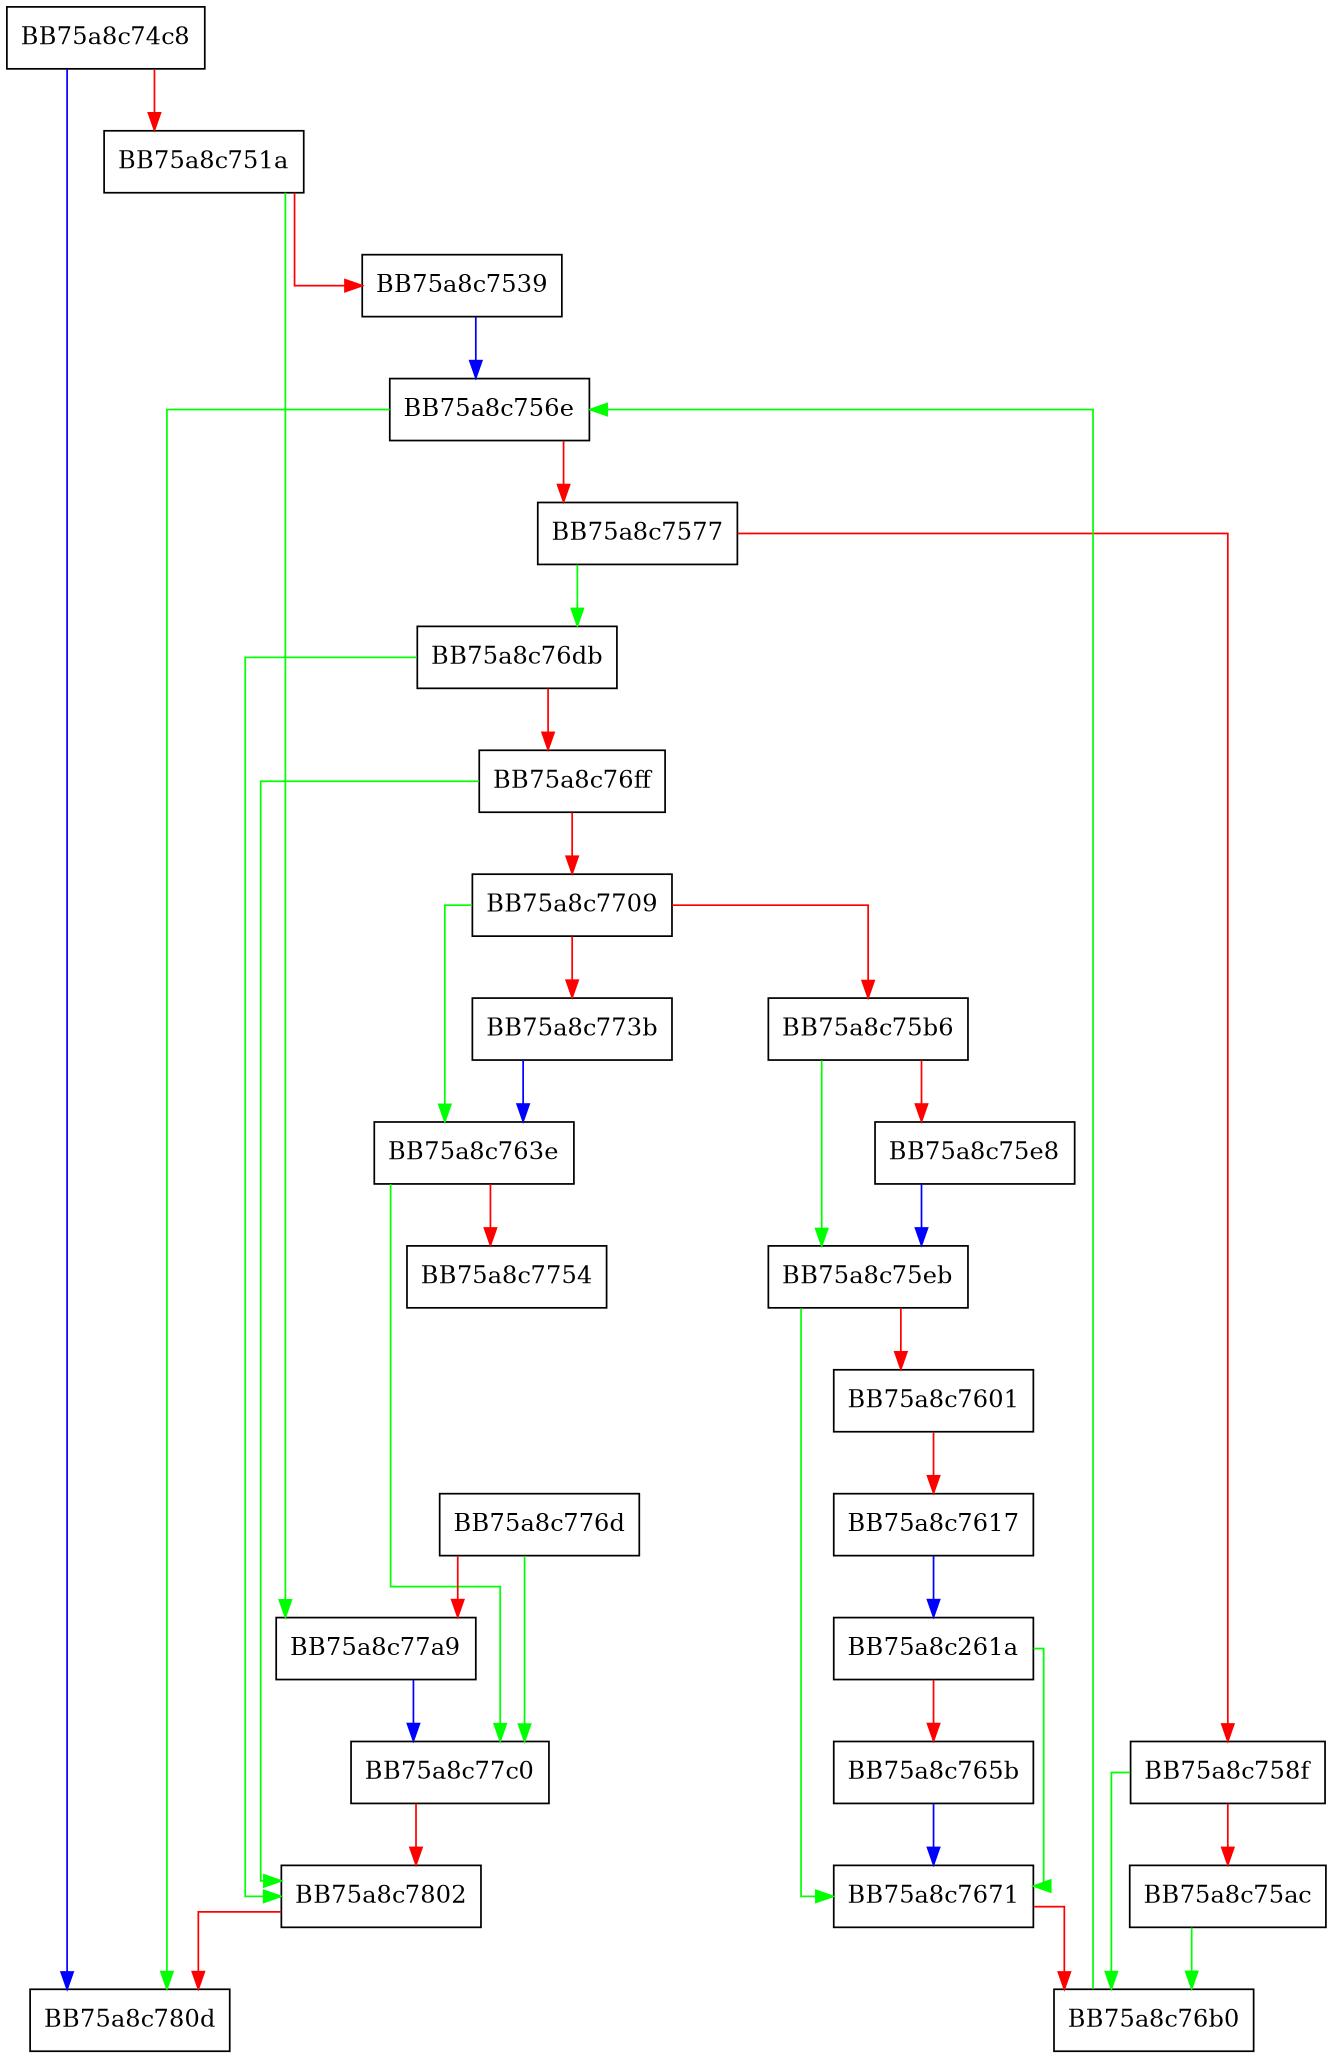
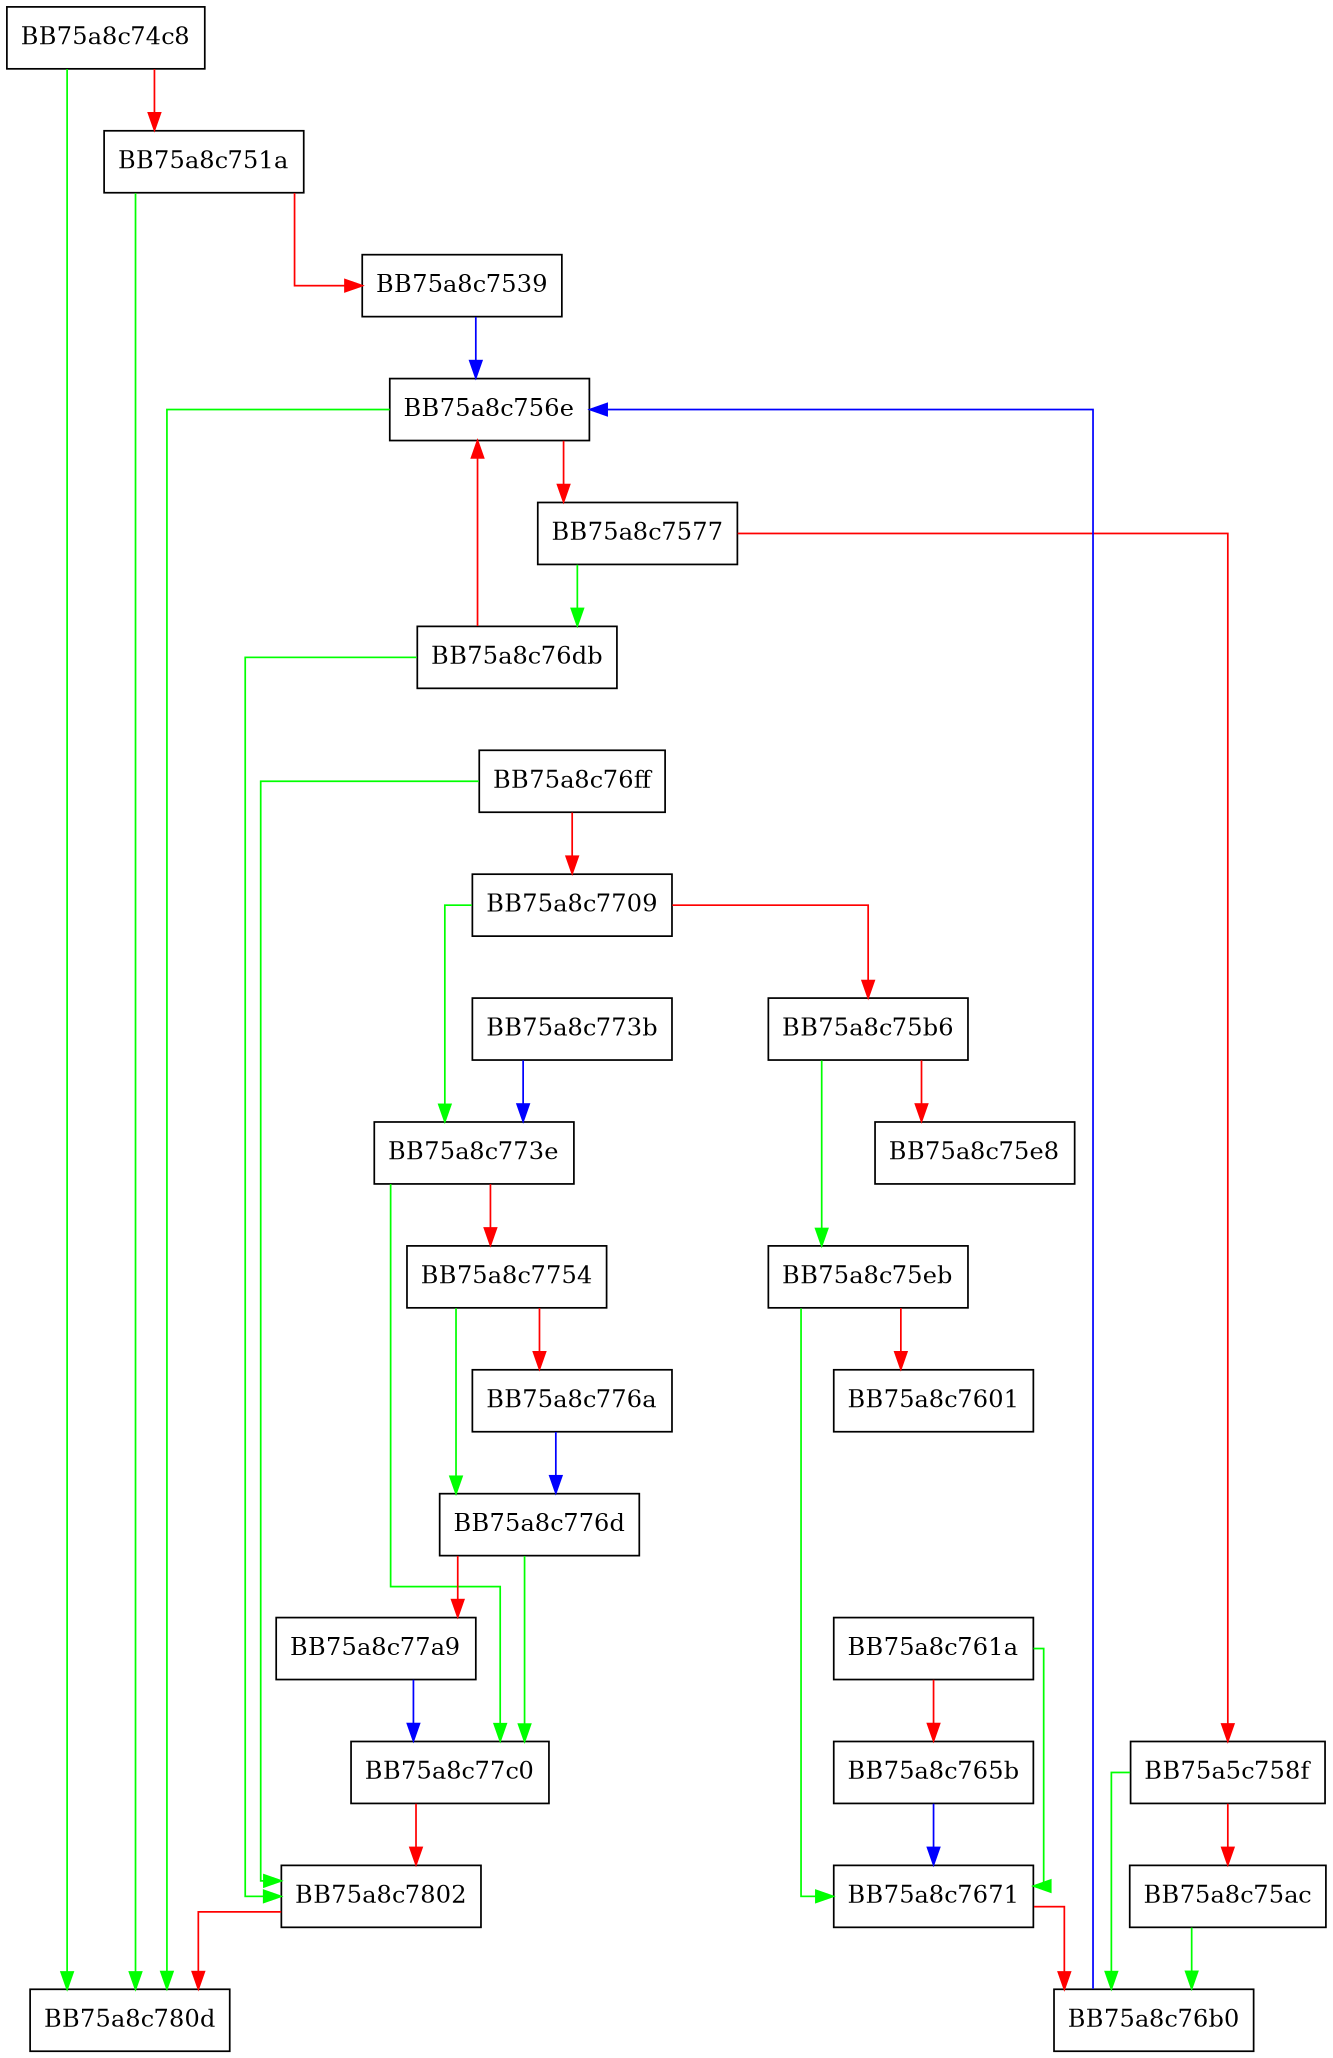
(548, 710) -> (478, 542)
(285, 896) -> (136, 1083)
(1093, 956) -> (1093, 956)
(572, 958) -> none
(67, 1020) -> (67, 1020)
(474, 1153) -> (474, 1153)
(922, 1206) -> none
none -> (456, 1392)
none -> (572, 1401)
(934, 1525) -> none
(934, 1649) -> (934, 1649)
(1228, 1772) -> (1228, 1772)
